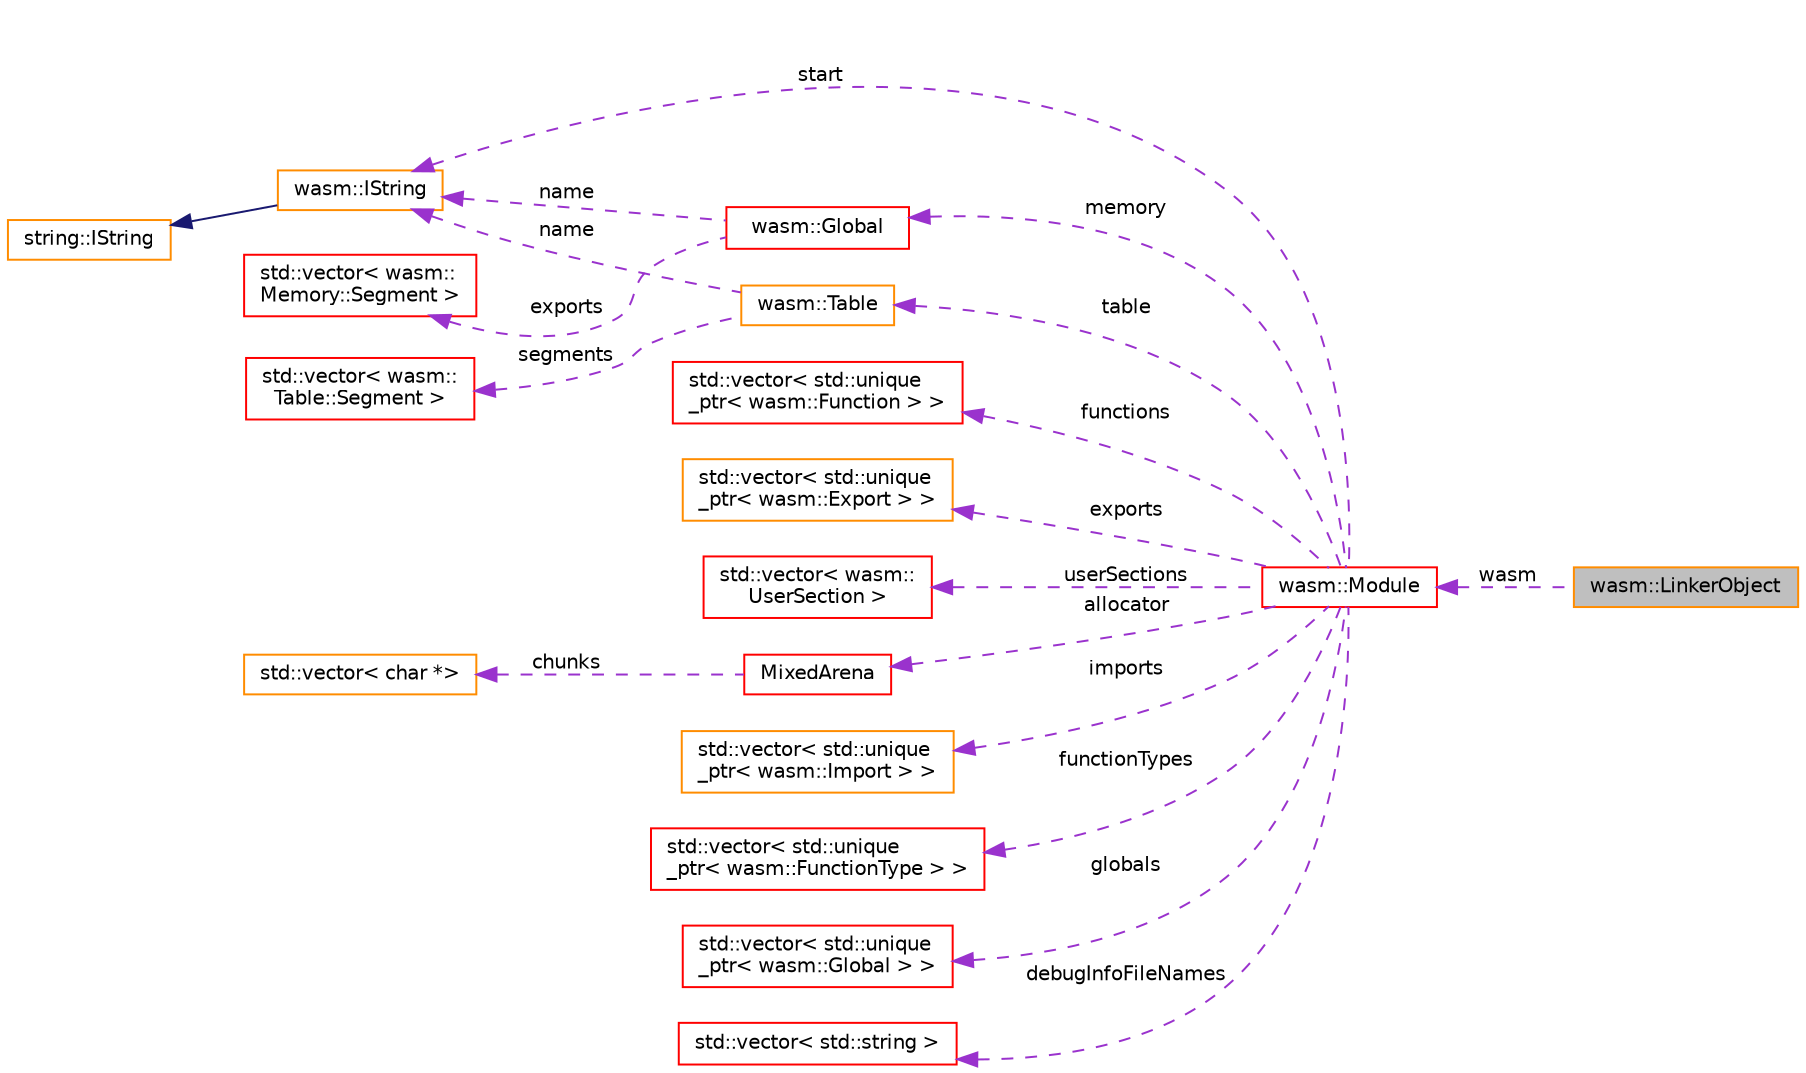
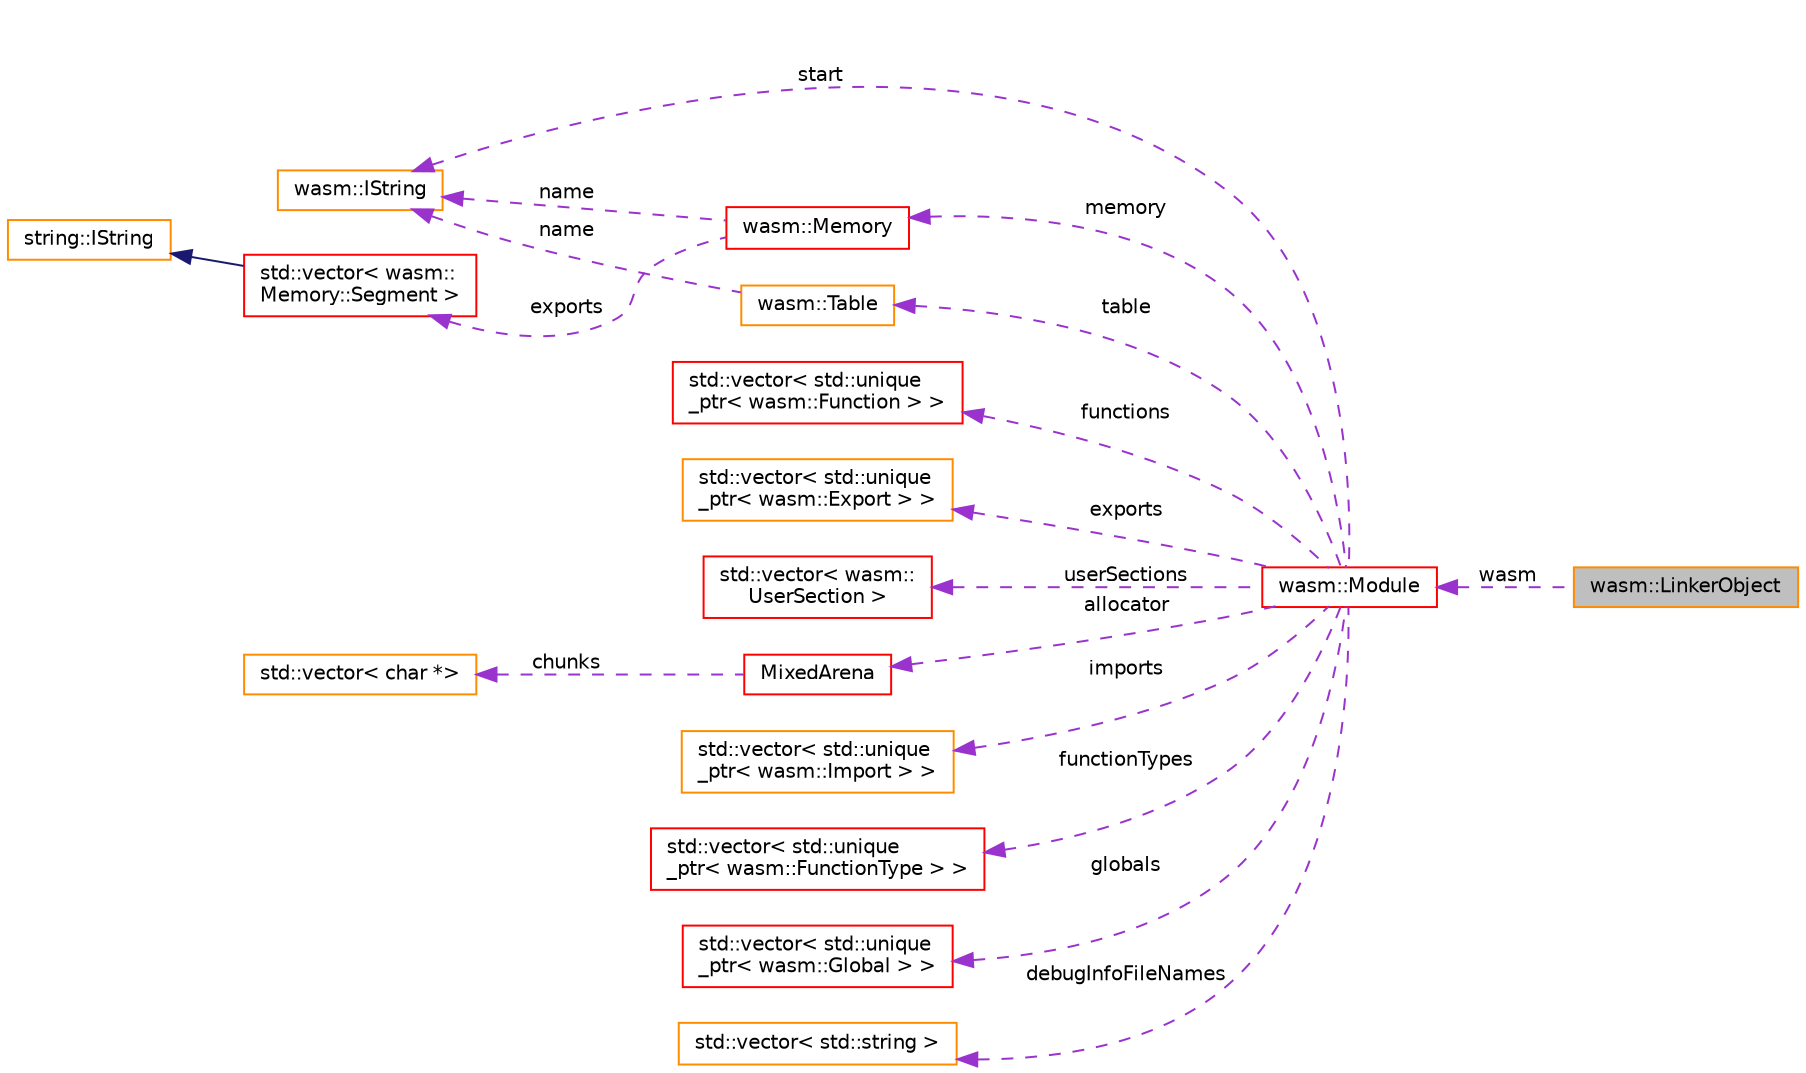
(234, 213) -> (217, 261)
(818, 228) -> (818, 228)
(360, 389) -> none
(818, 1044) -> (818, 1044)
